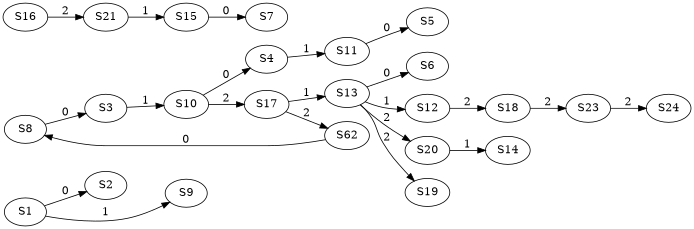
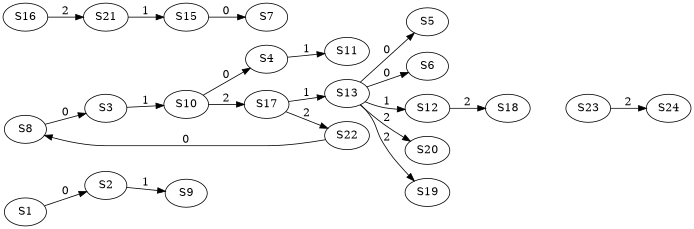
(383, 37) -> (384, 60)
(544, 108) -> none
(347, 136) -> (347, 136)
(508, 150) -> none
(105, 221) -> (142, 189)
